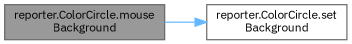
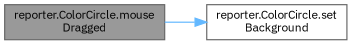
(85, 22) -> (85, 22)
